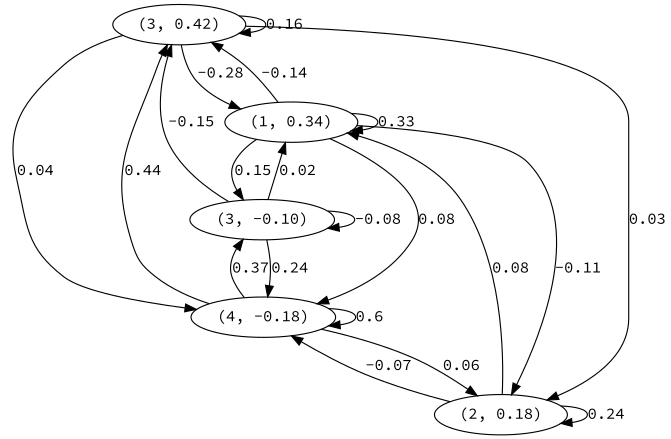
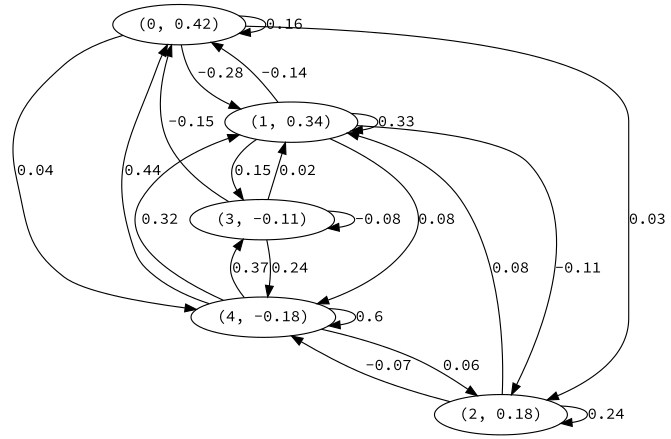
(179, 25) -> (179, 25)
none -> (135, 217)
(262, 220) -> (262, 220)
